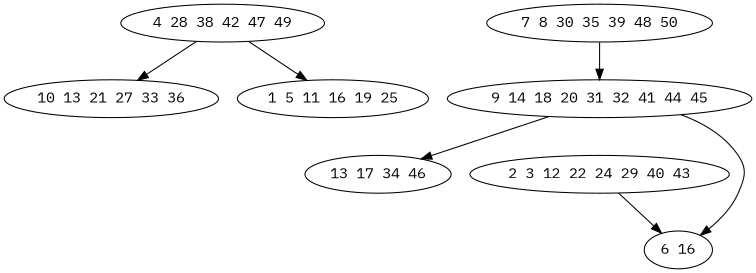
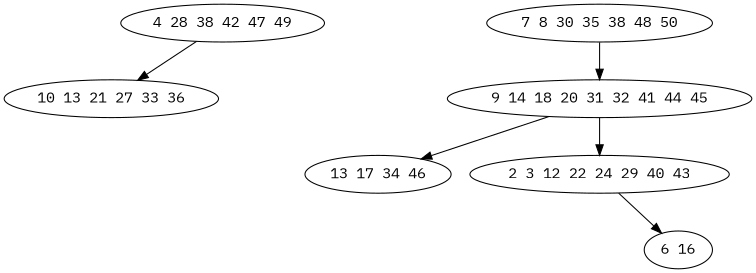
(600, 23) -> (600, 23)
(333, 99) -> none
(742, 162) -> (600, 131)
